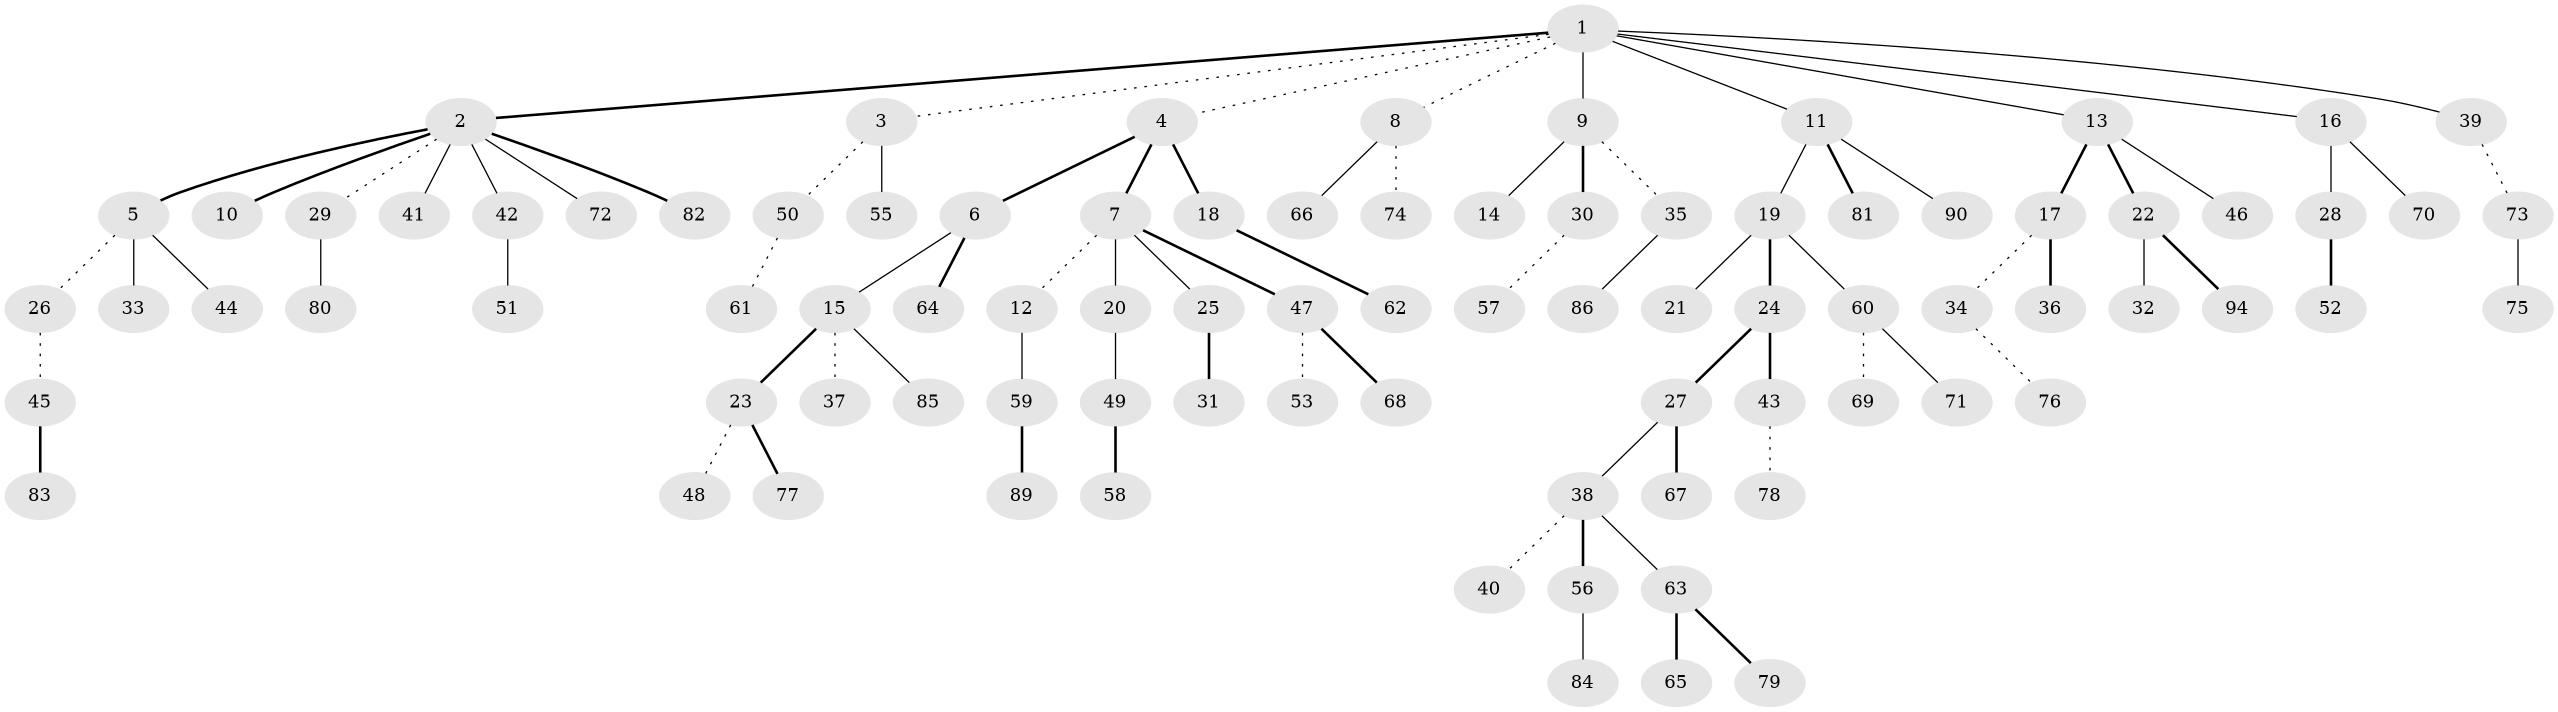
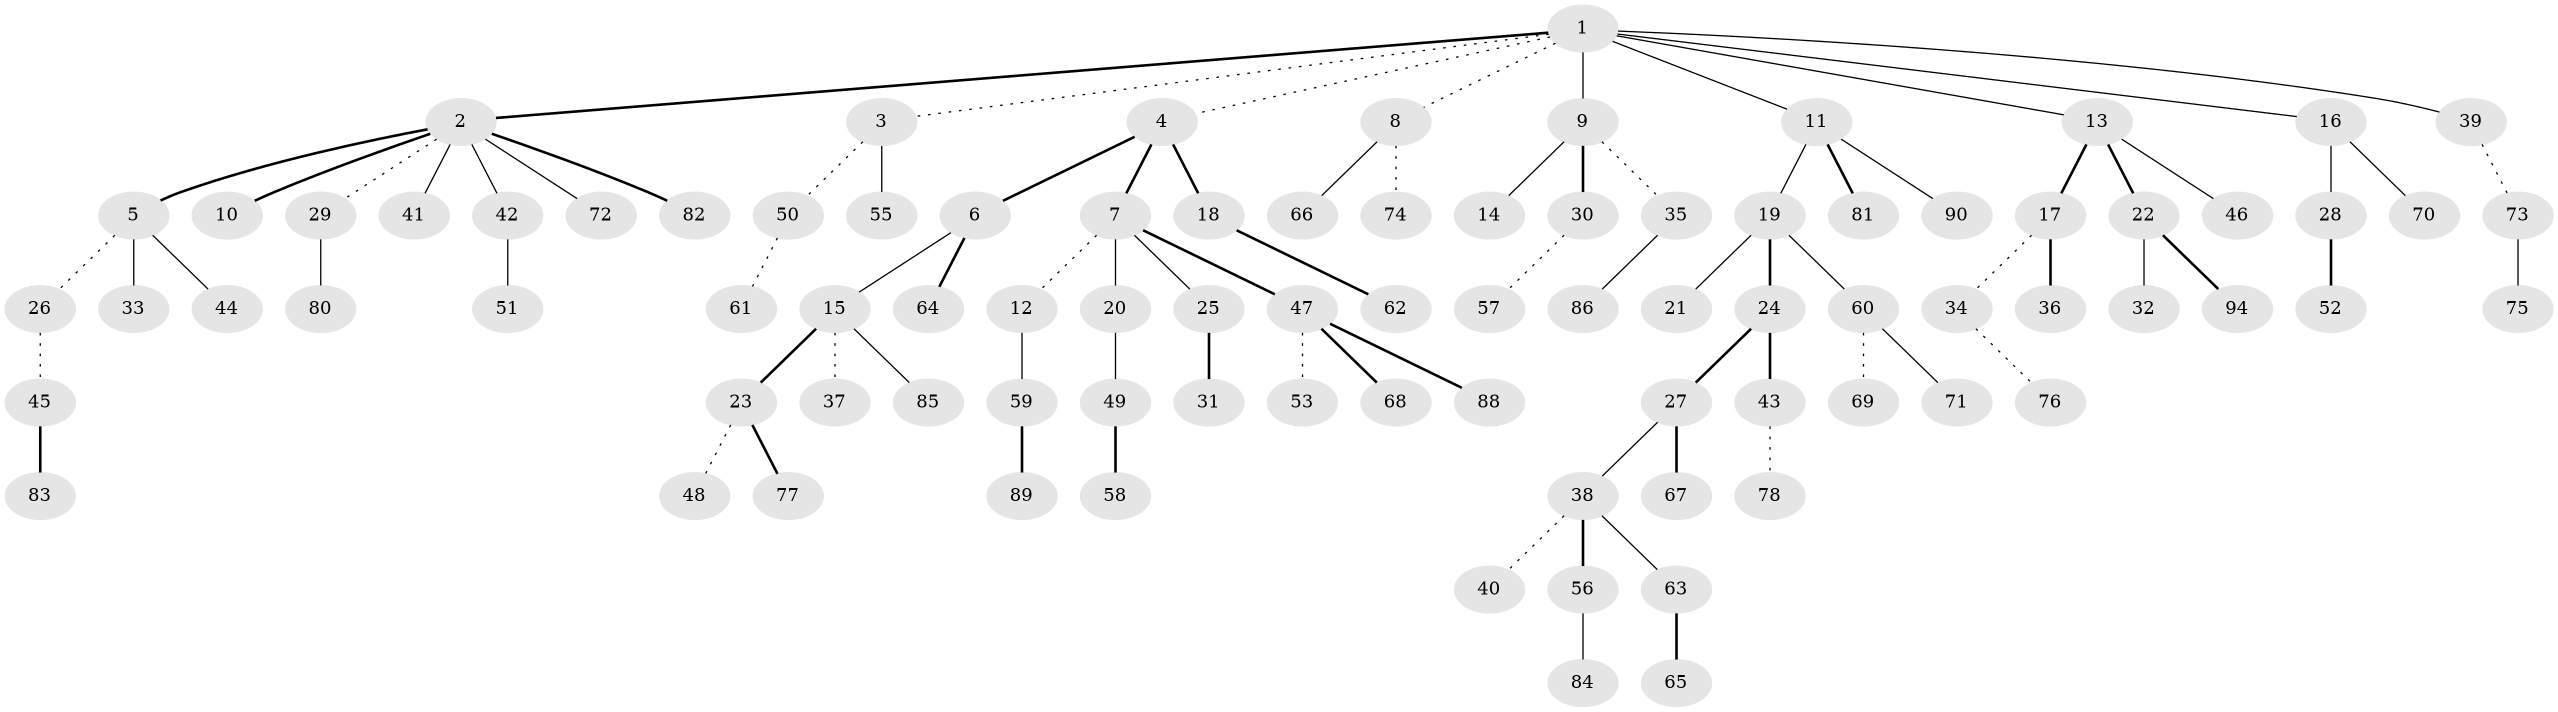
none -> (1490, 403)
(1770, 683) -> none
